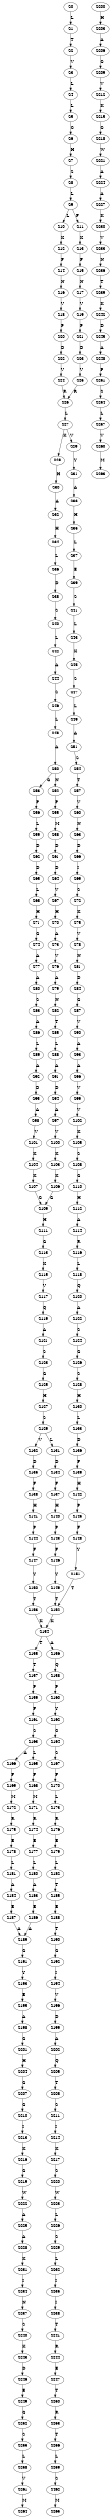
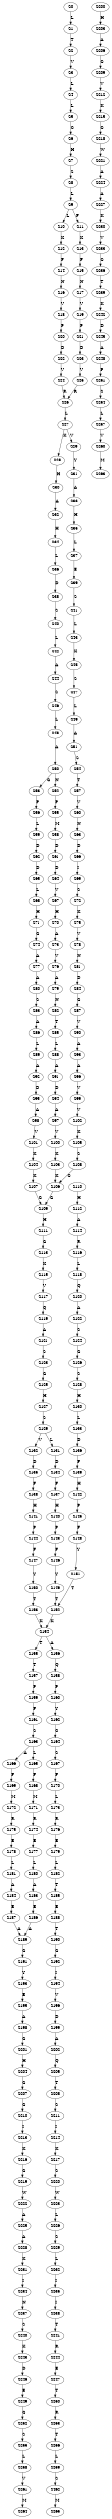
(102, 260) -> (102, 260)
(77, 1175) -> (67, 1175)
